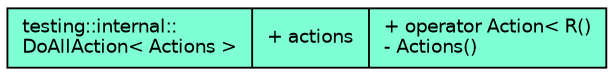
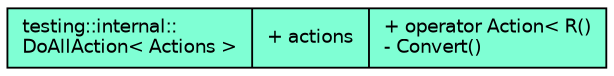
(431, 47) -> (433, 47)
